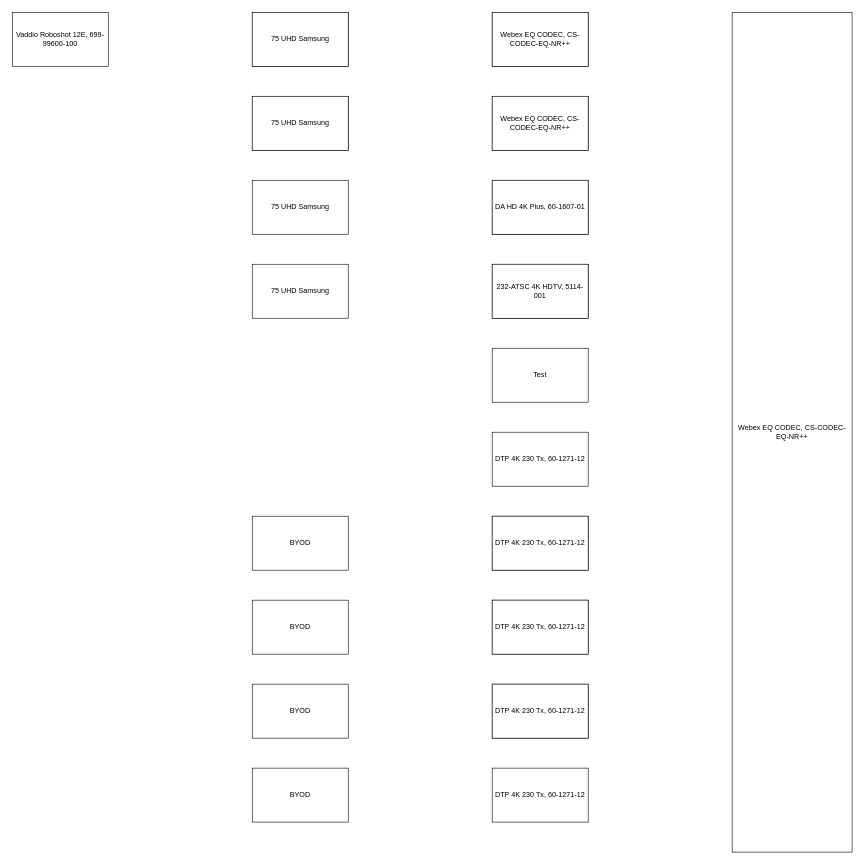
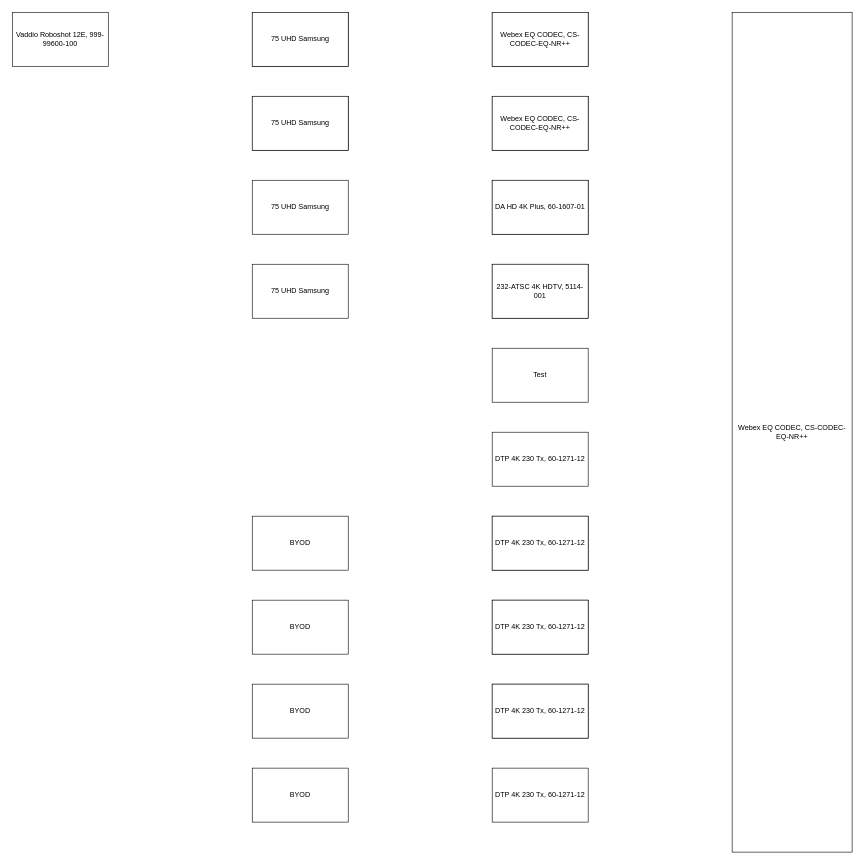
(60, 39) -> (60, 39)
